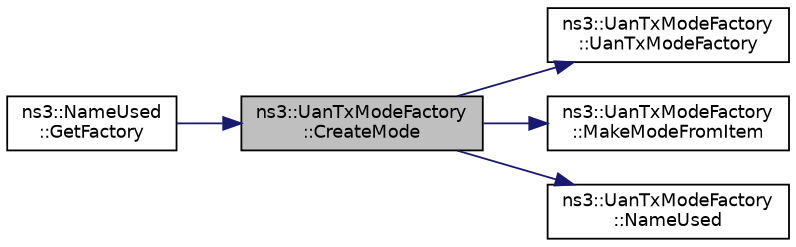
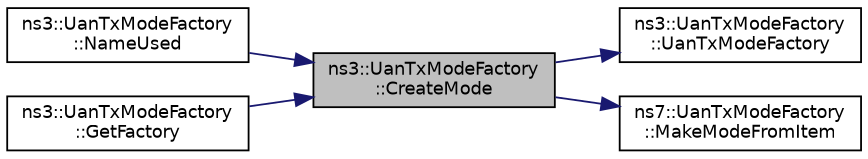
(92, 123) -> (128, 123)
(668, 123) -> (740, 123)
(507, 165) -> (272, 56)
